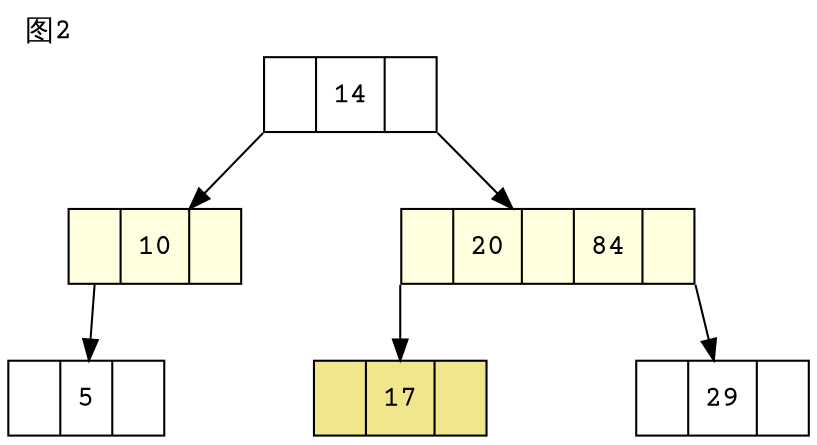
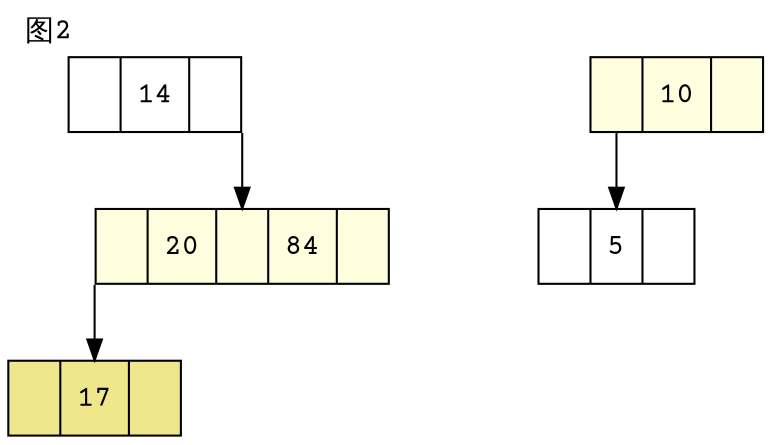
(234, 163) -> none
(723, 398) -> none
